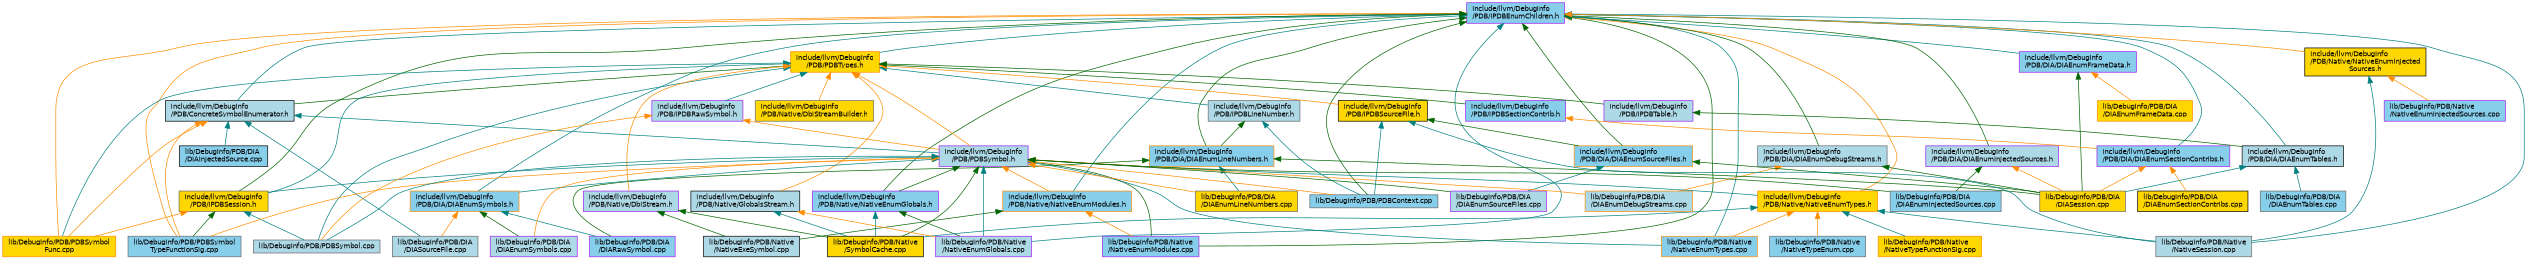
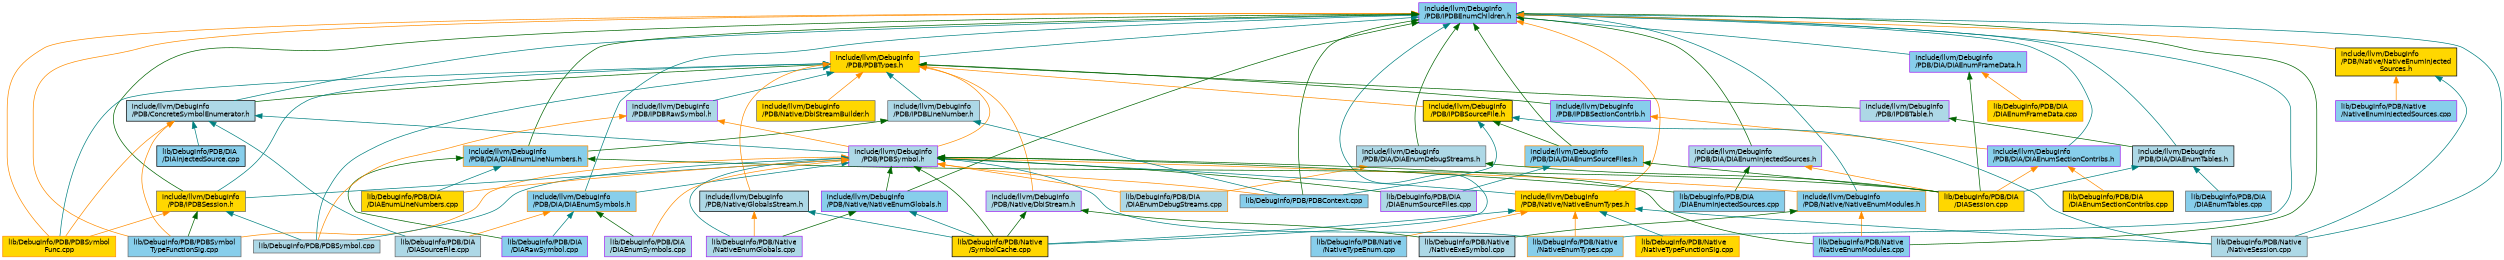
(1420, 226) -> (1471, 182)
